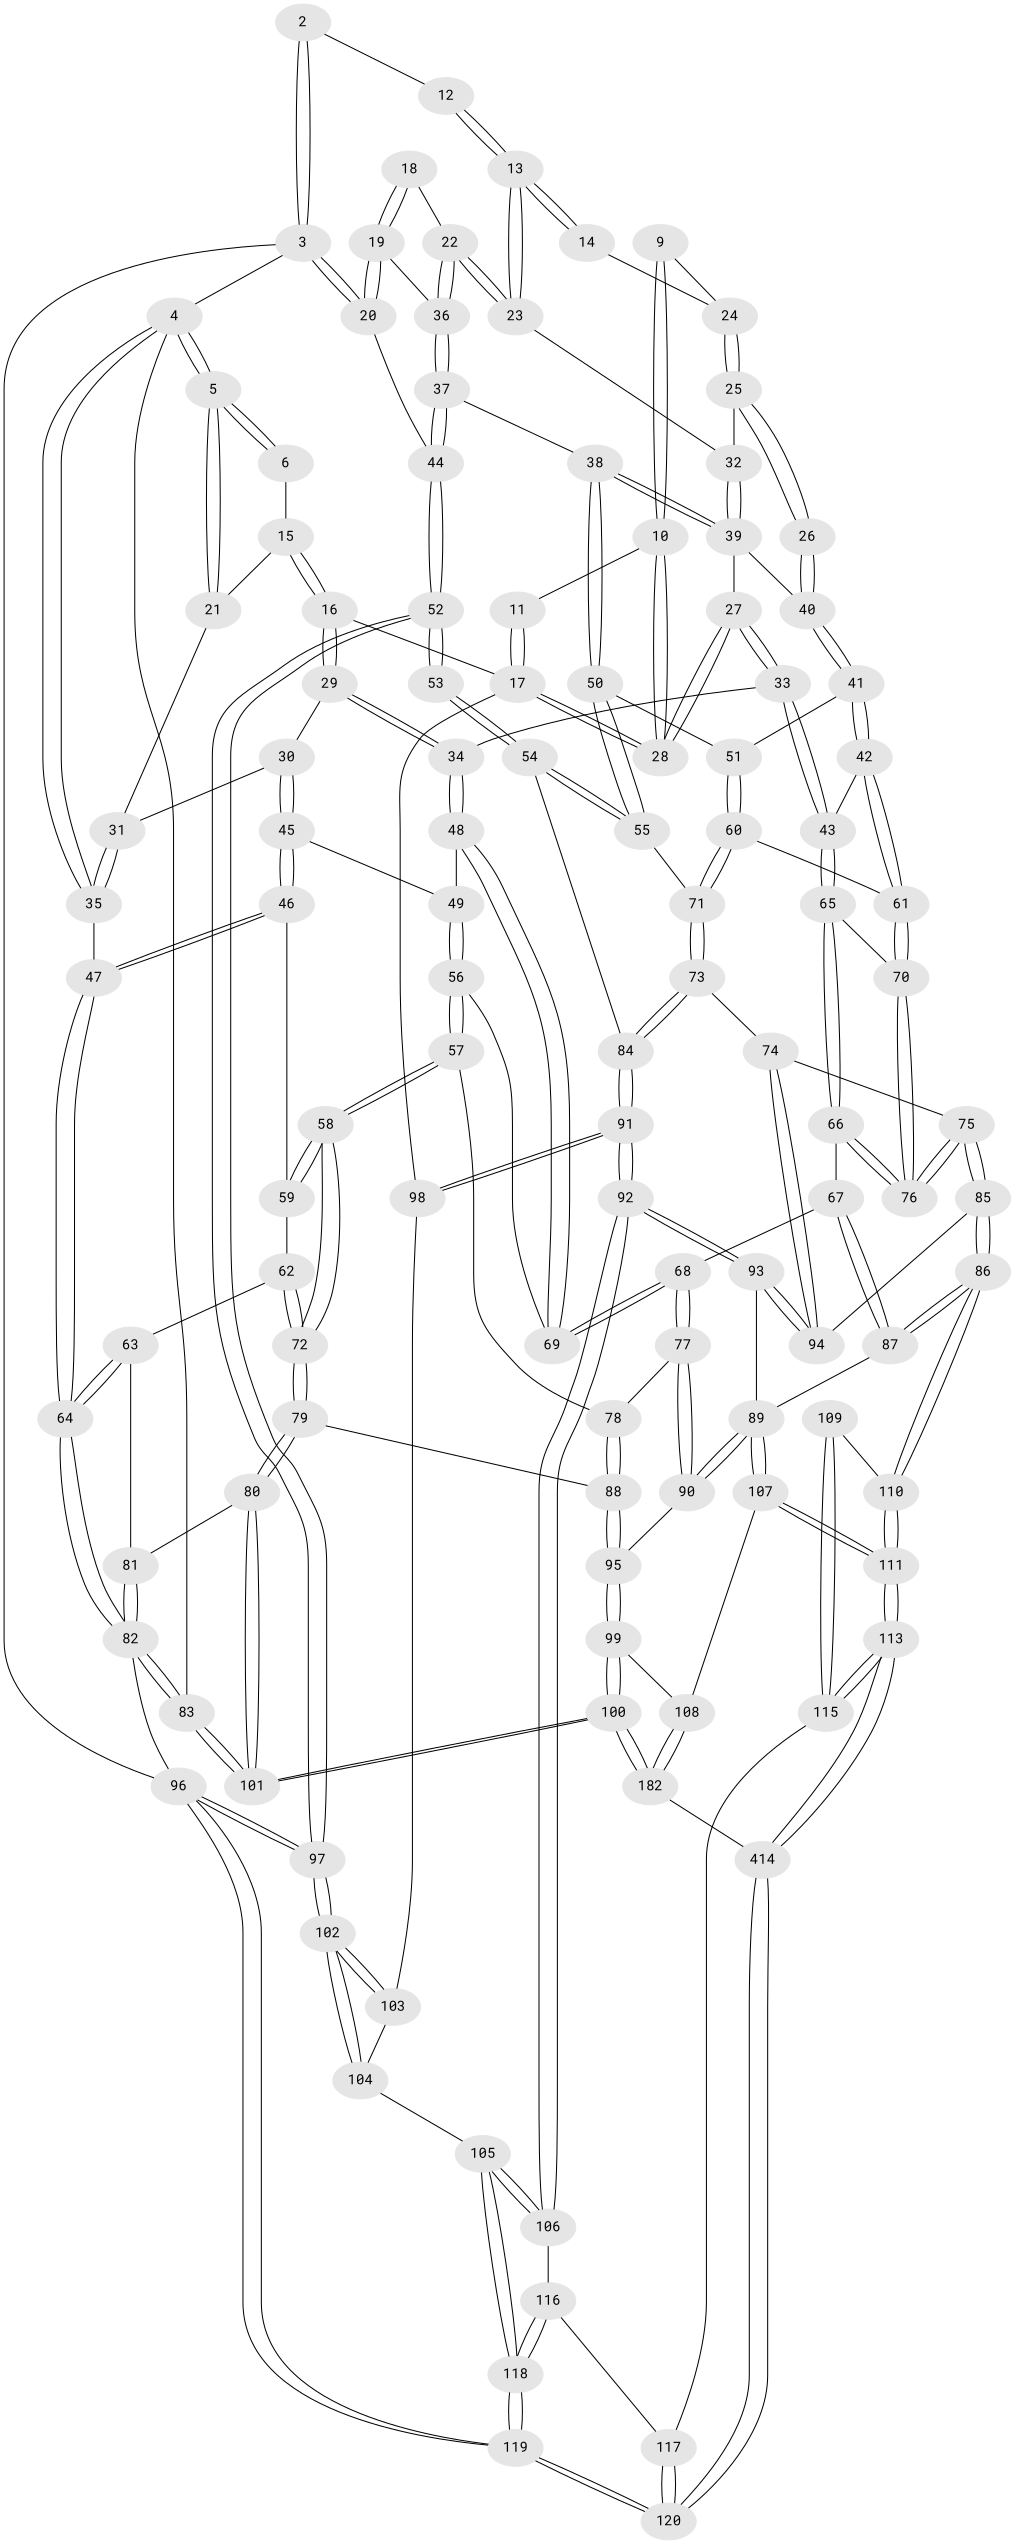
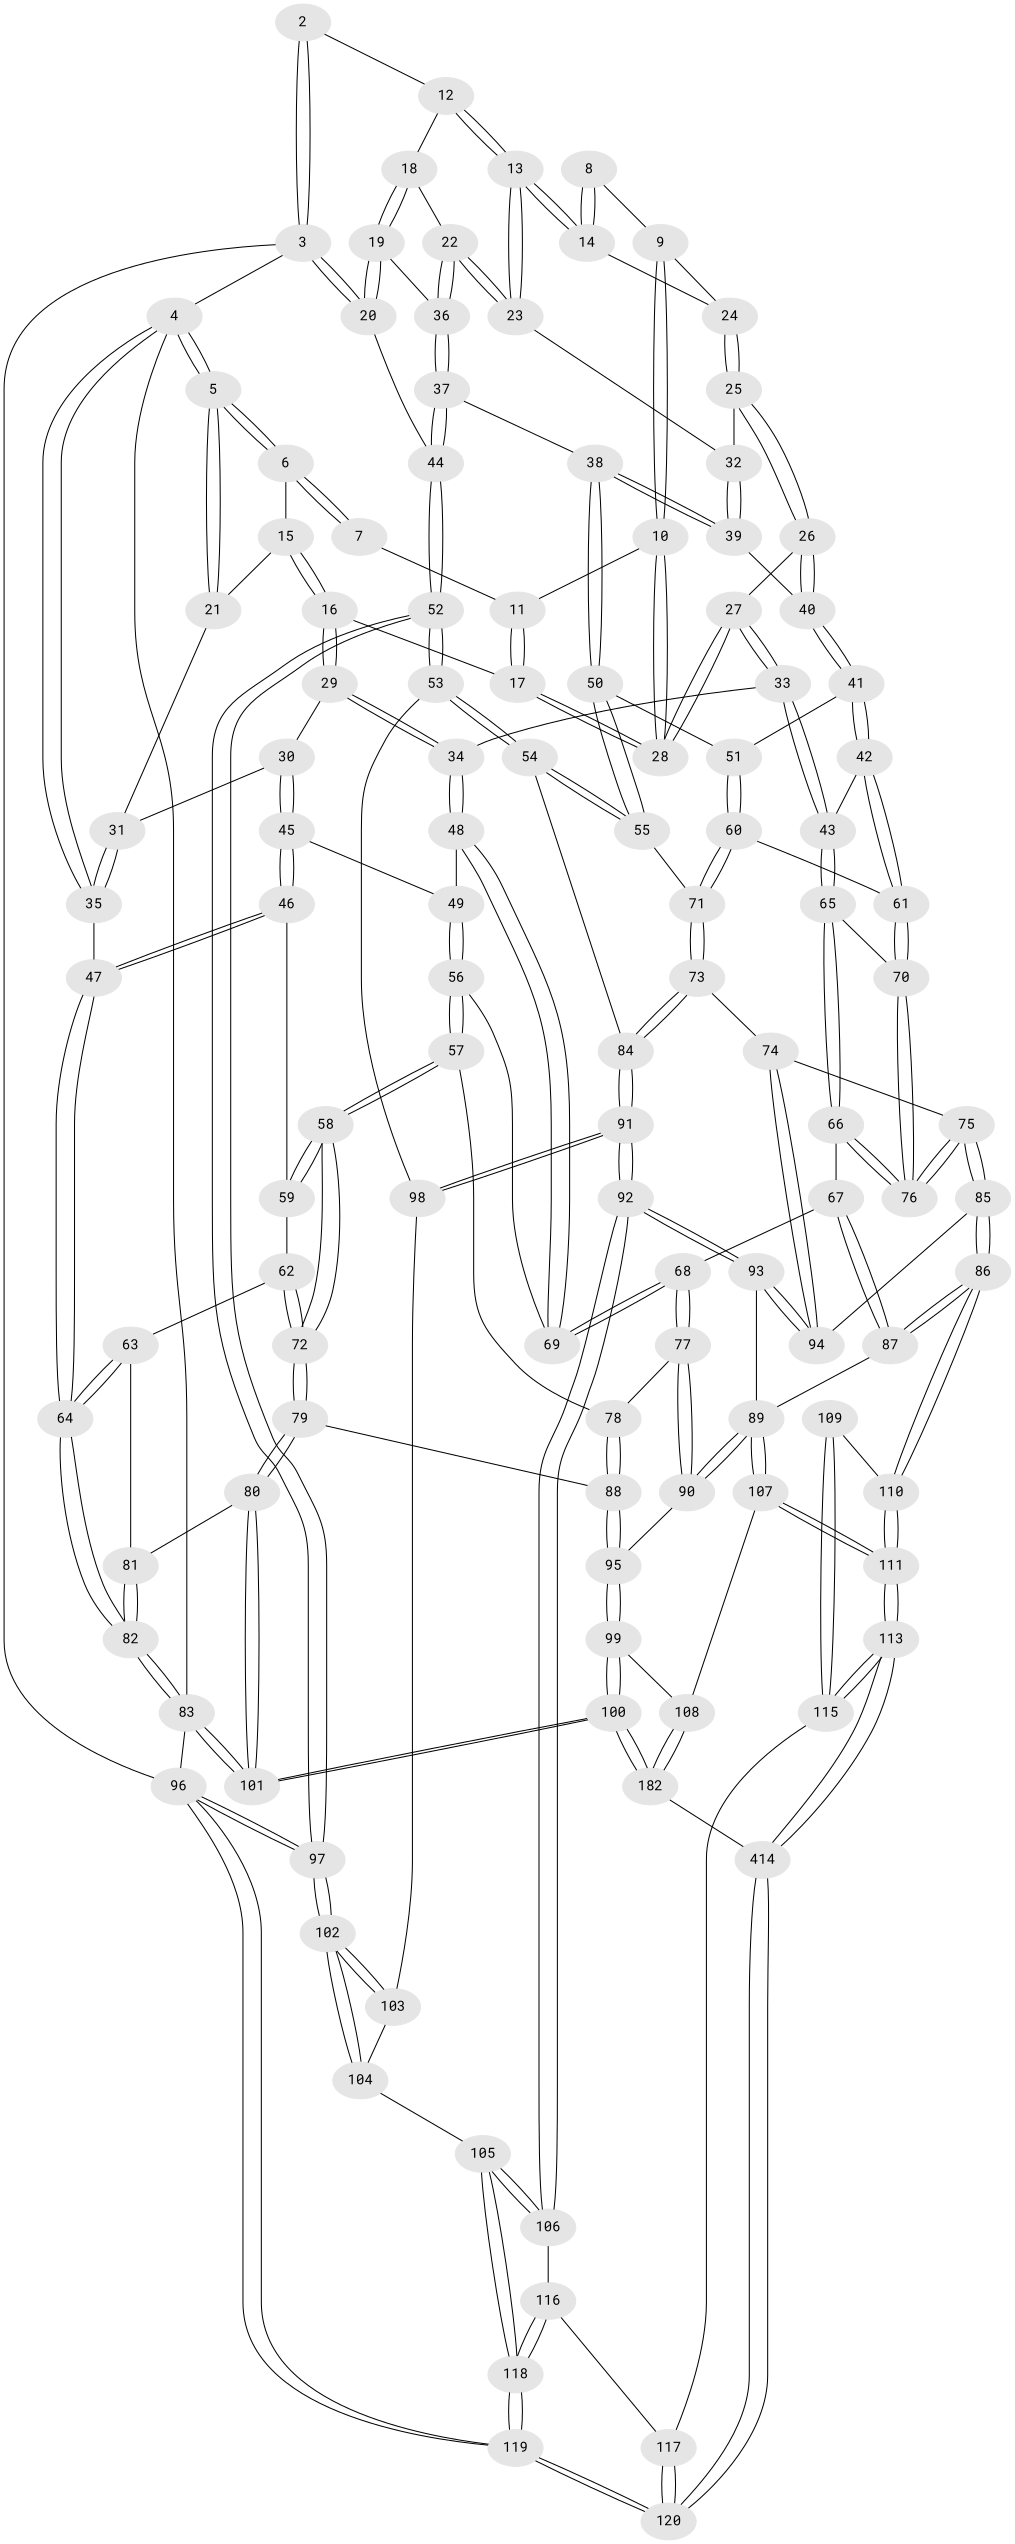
none -> (428, 133)
none -> (589, 169)
none -> (359, 537)
(734, 574) -> (775, 569)
(400, 913) -> (361, 935)
(145, 1715) -> (183, 1750)
